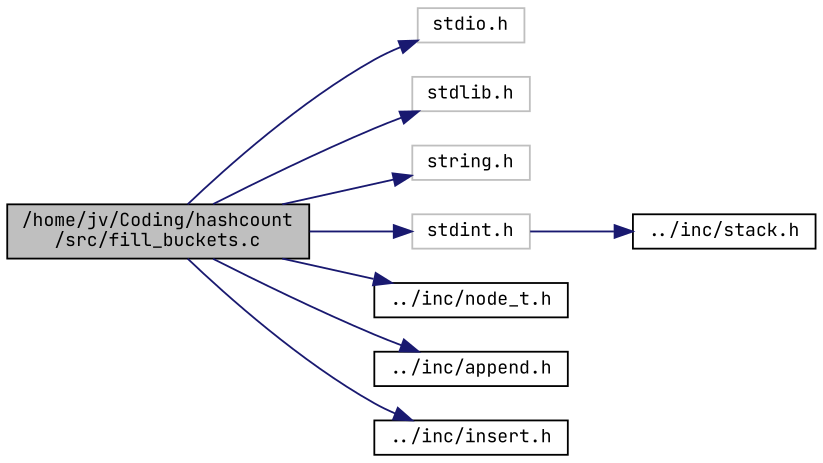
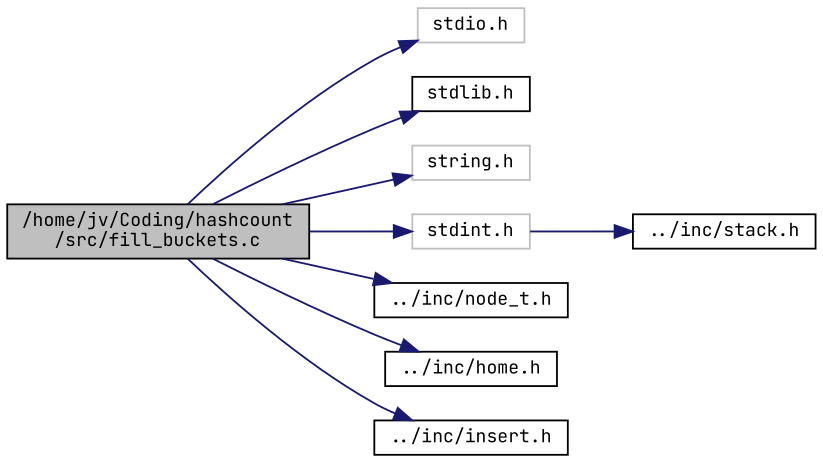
(471, 94) -> (471, 94)
(471, 369) -> (471, 369)
